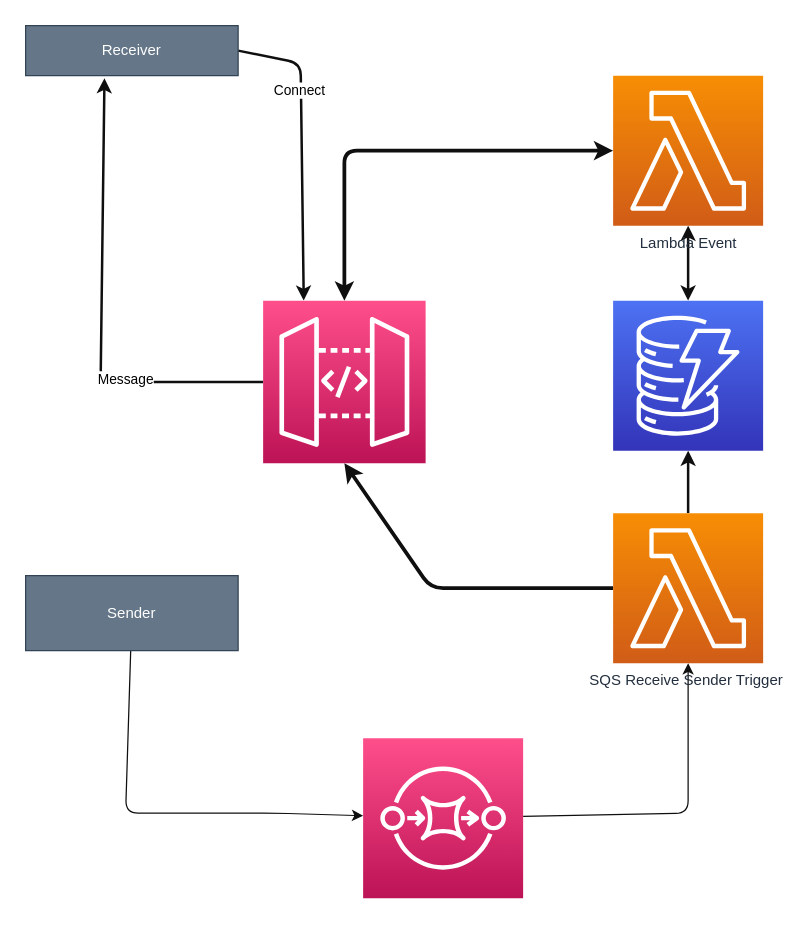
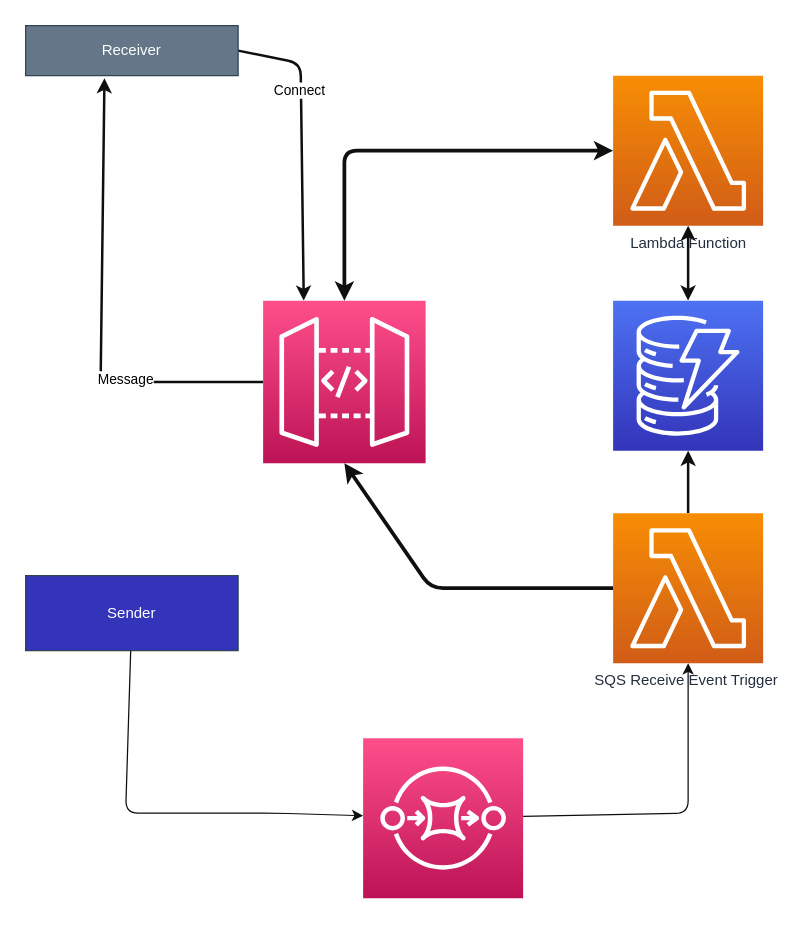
(689, 243) -> (689, 243)
(132, 613) -> (132, 613)
(689, 681) -> (689, 681)
